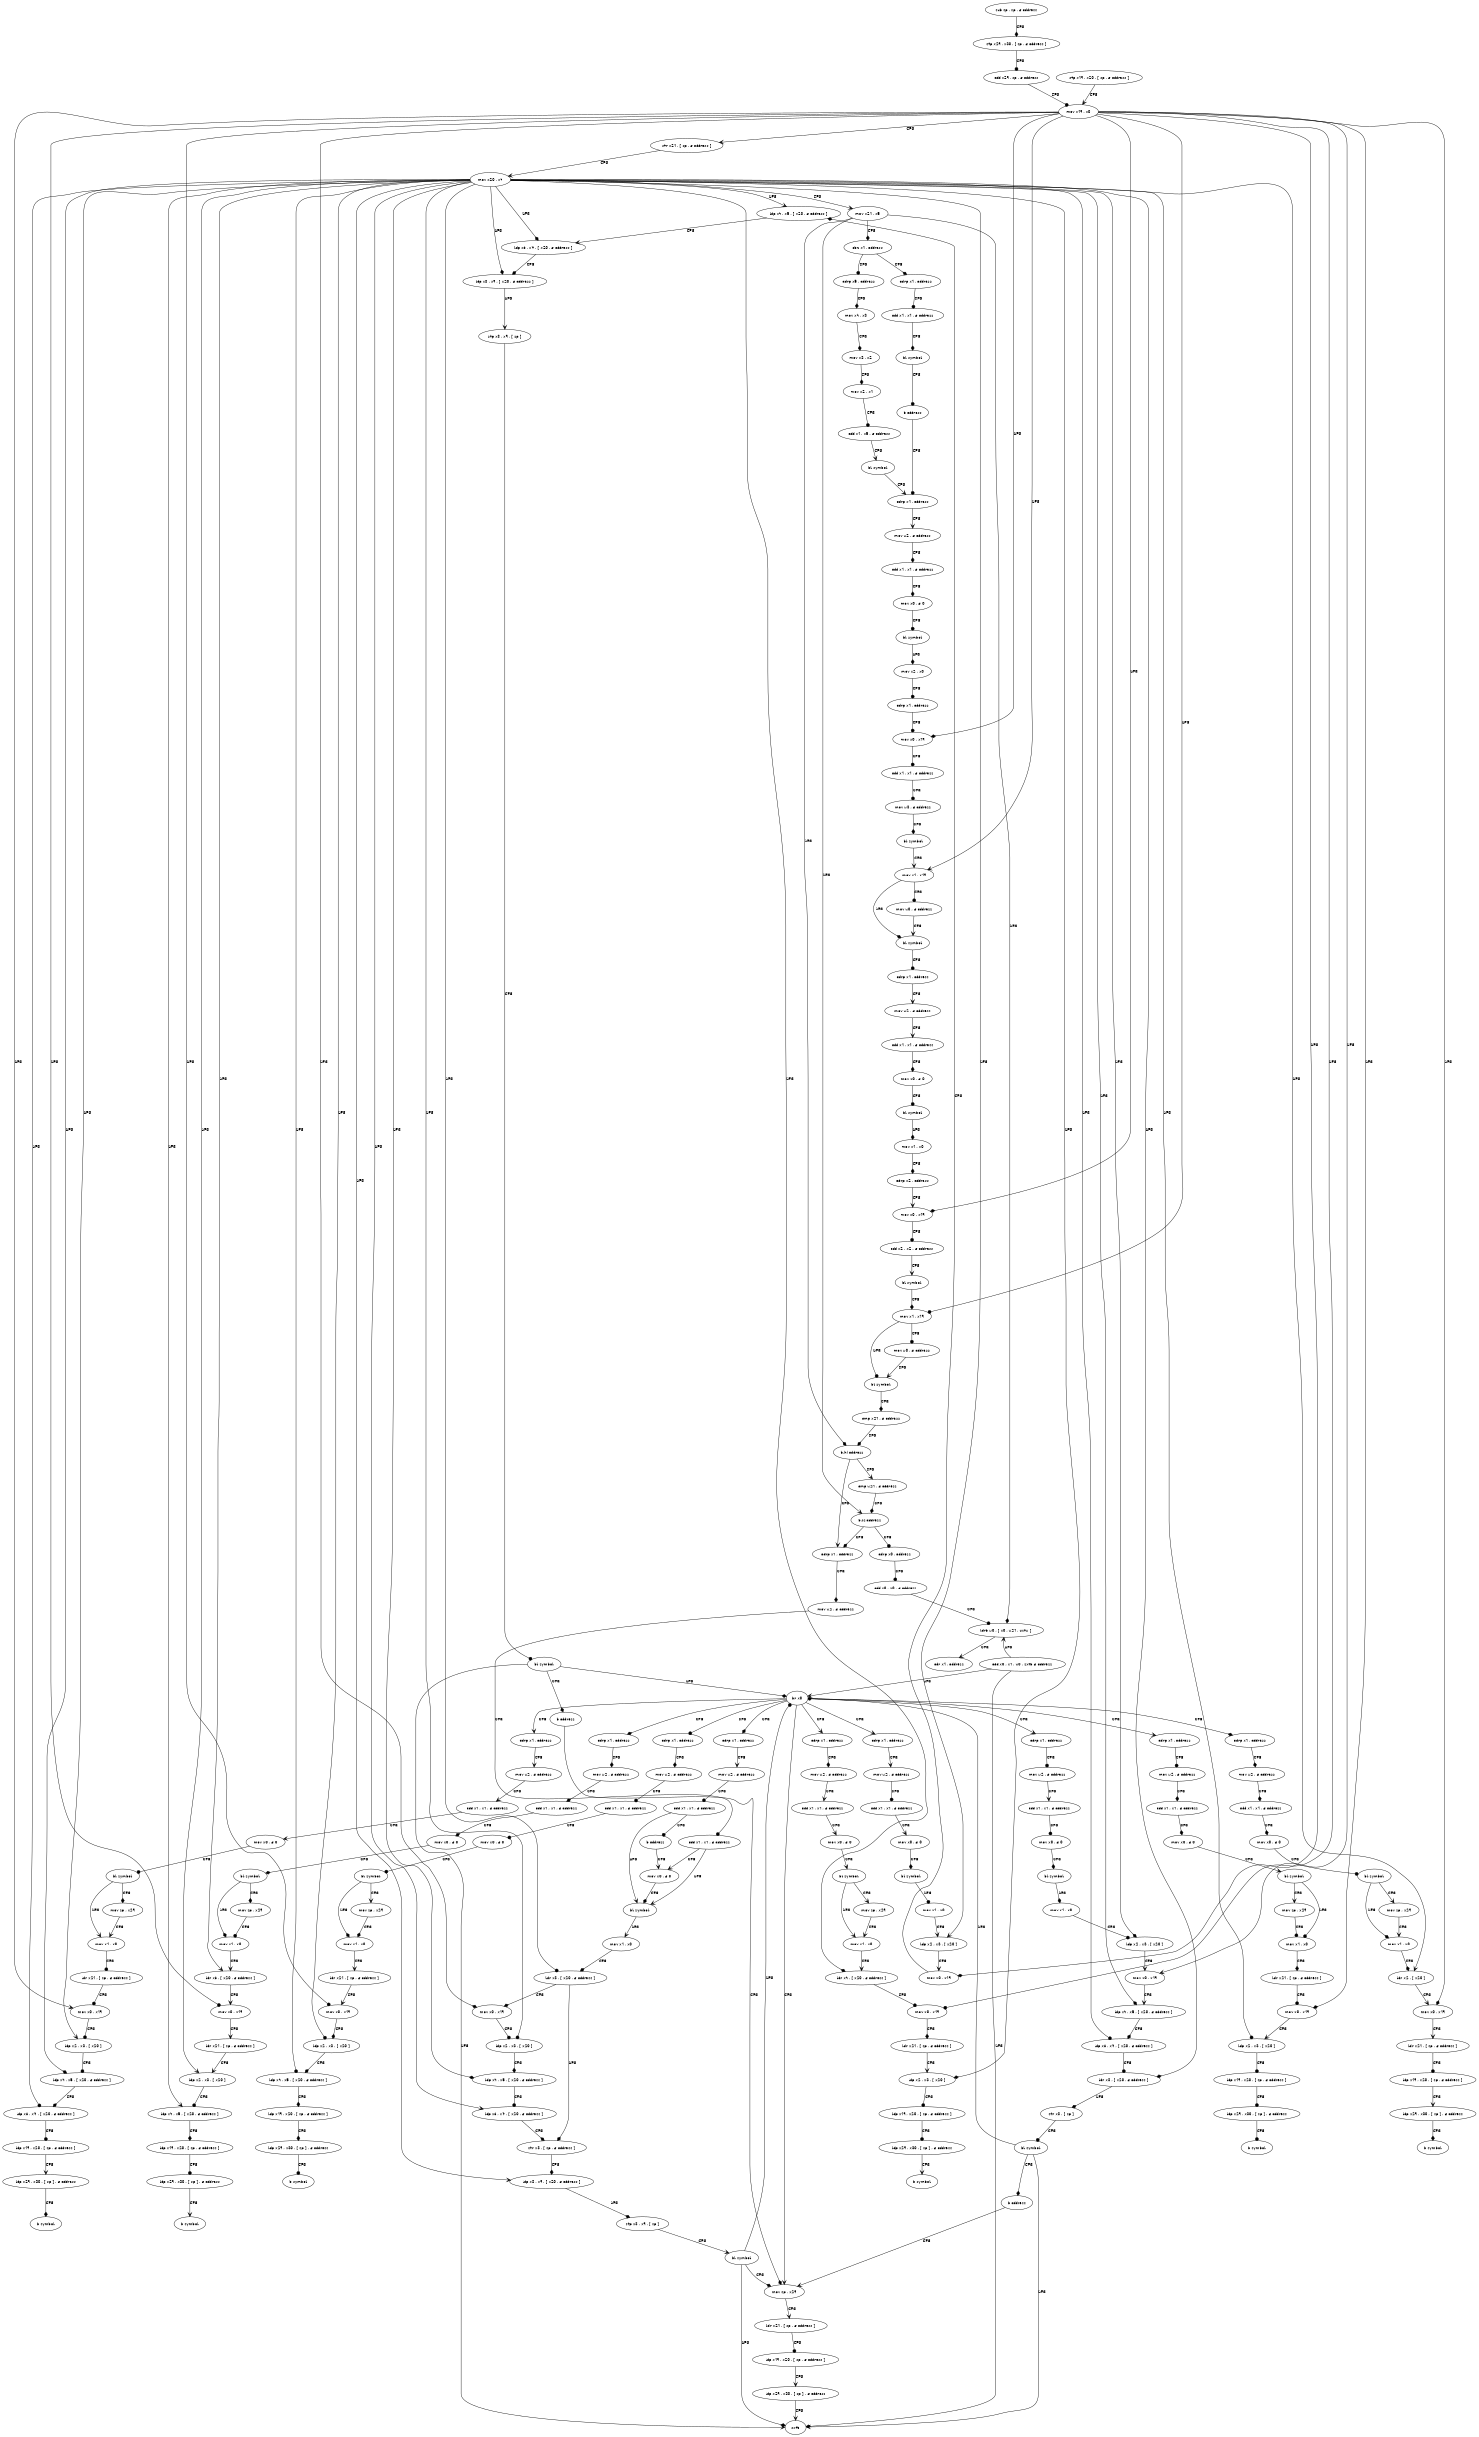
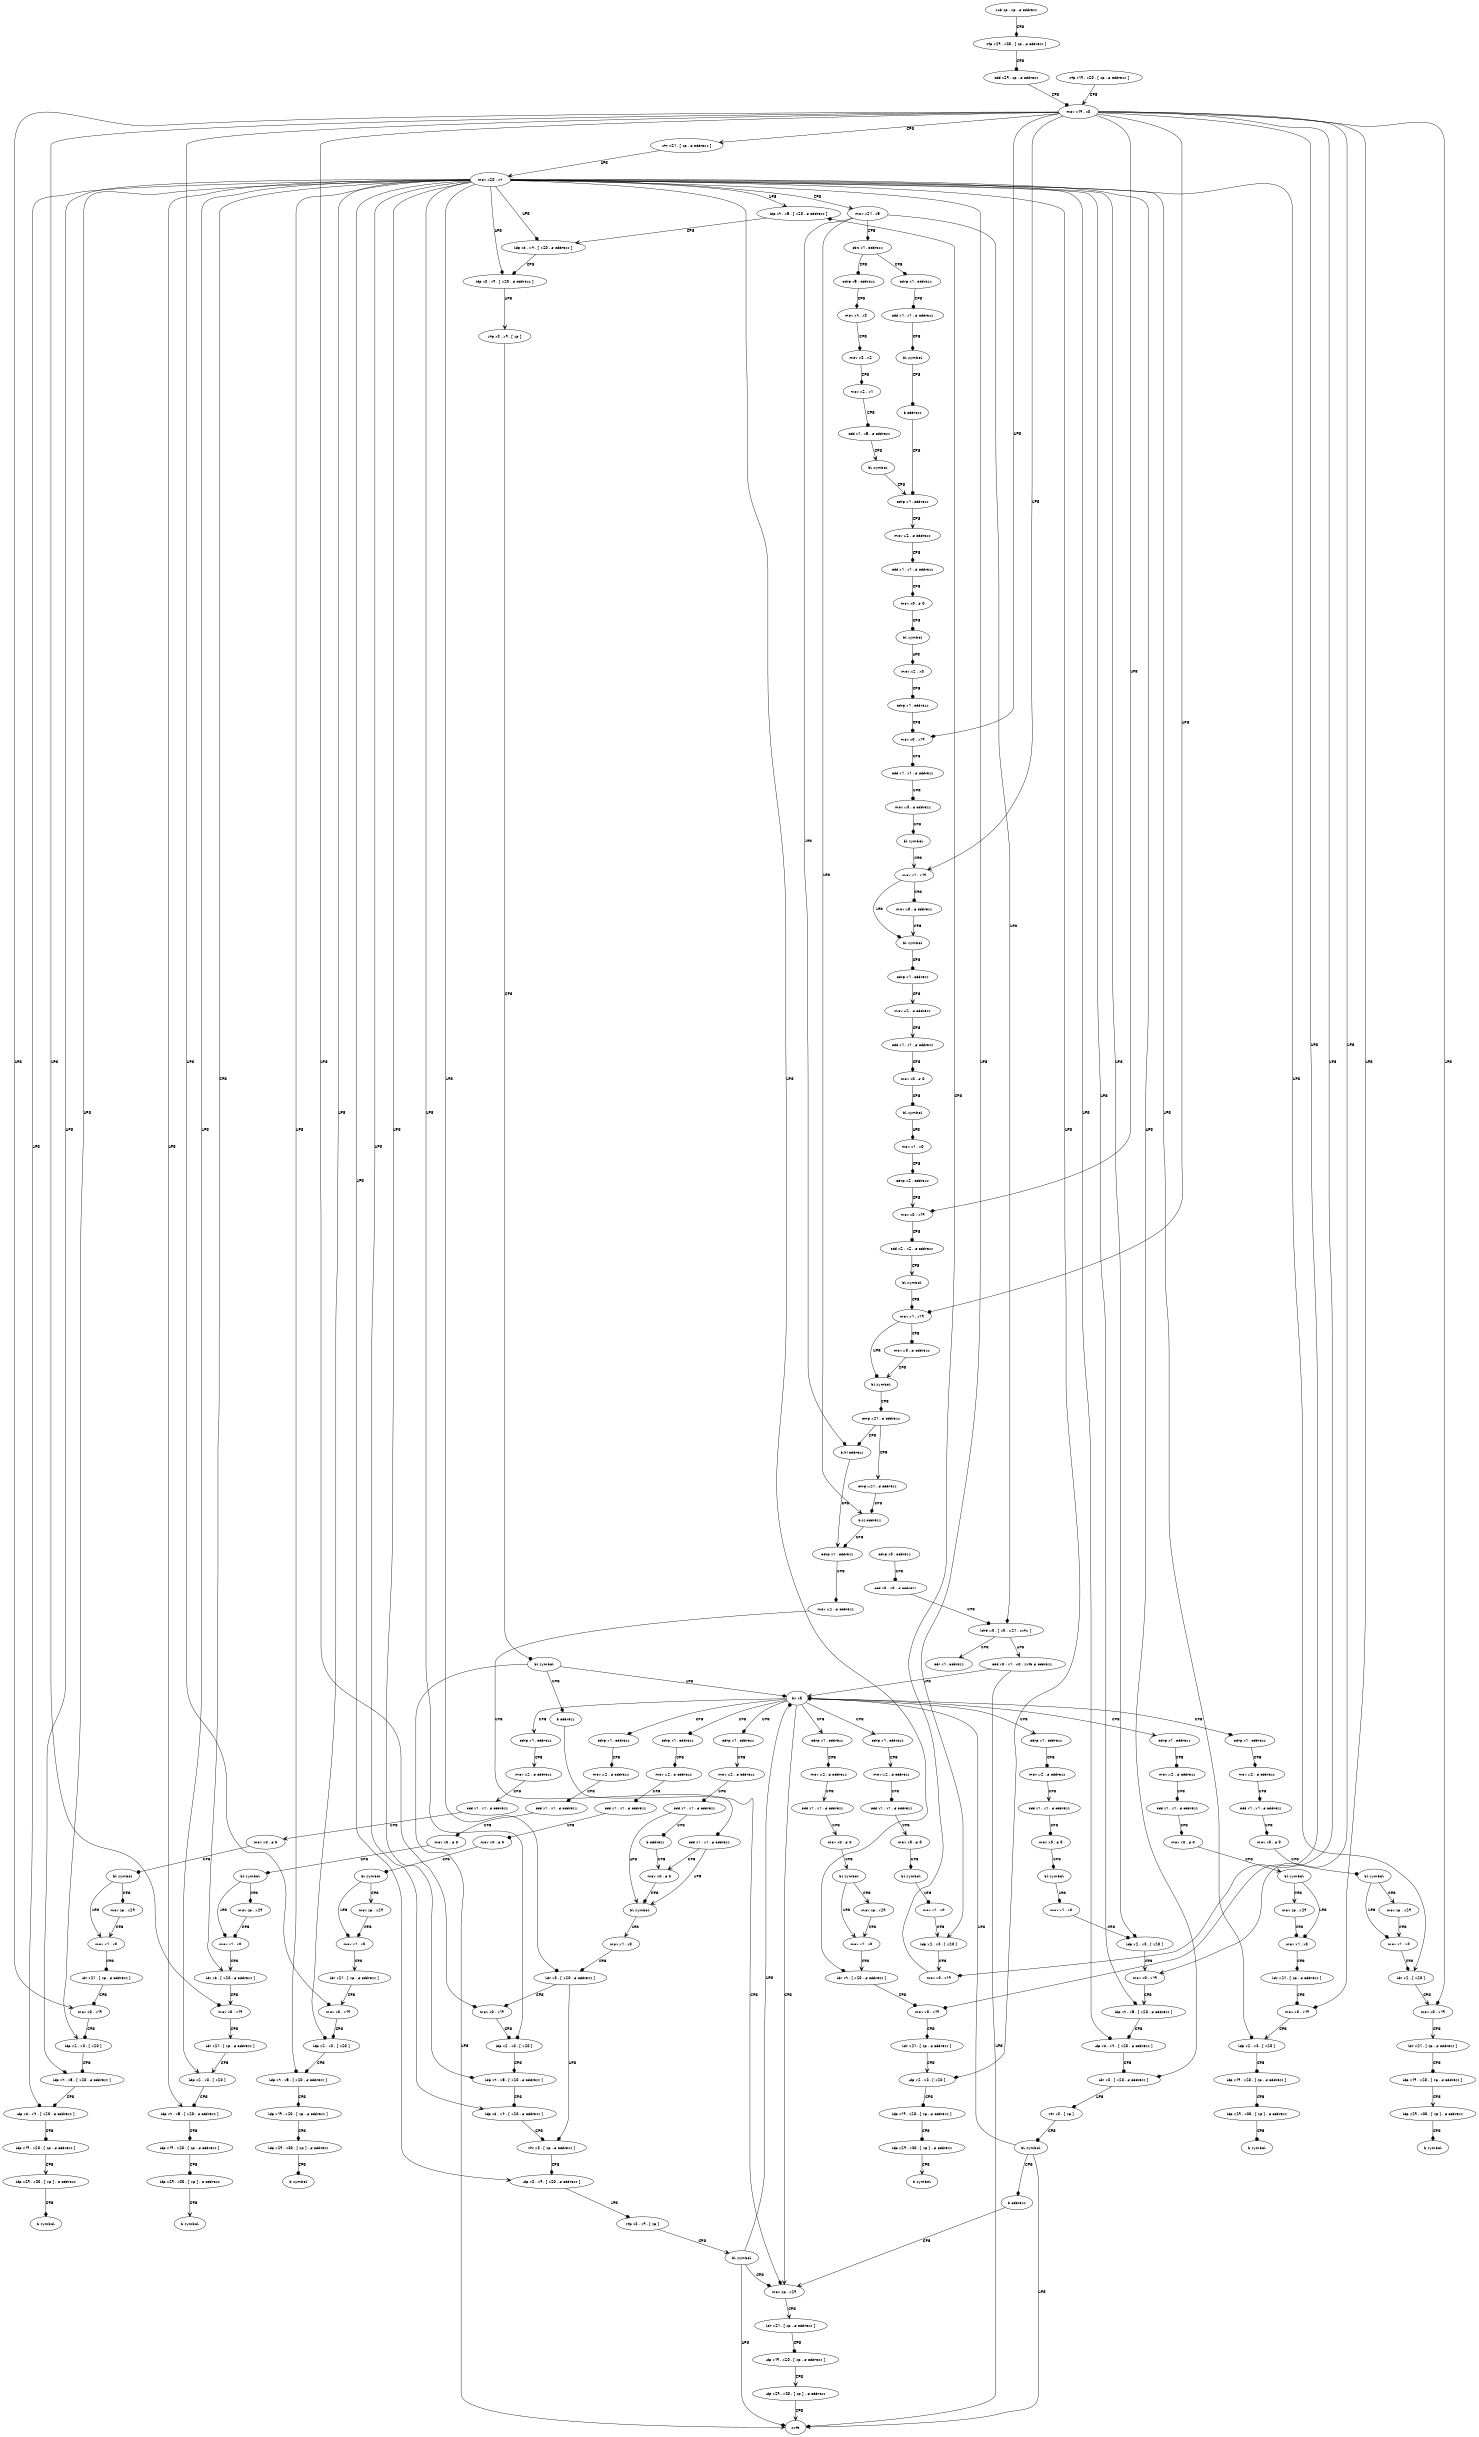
(604, 163) -> (604, 163)
(223, 1079) -> (223, 1079)
(864, 1467) -> (879, 1450)
(881, 1536) -> none
(1005, 1650) -> (1014, 1645)
